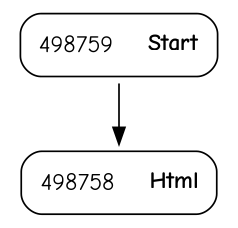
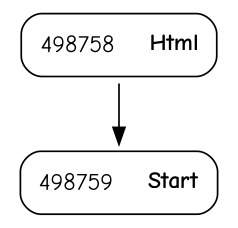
(119, 105) -> (119, 105)
